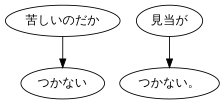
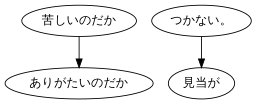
(170, 48) -> (202, 48)
(63, 83) -> (79, 83)
